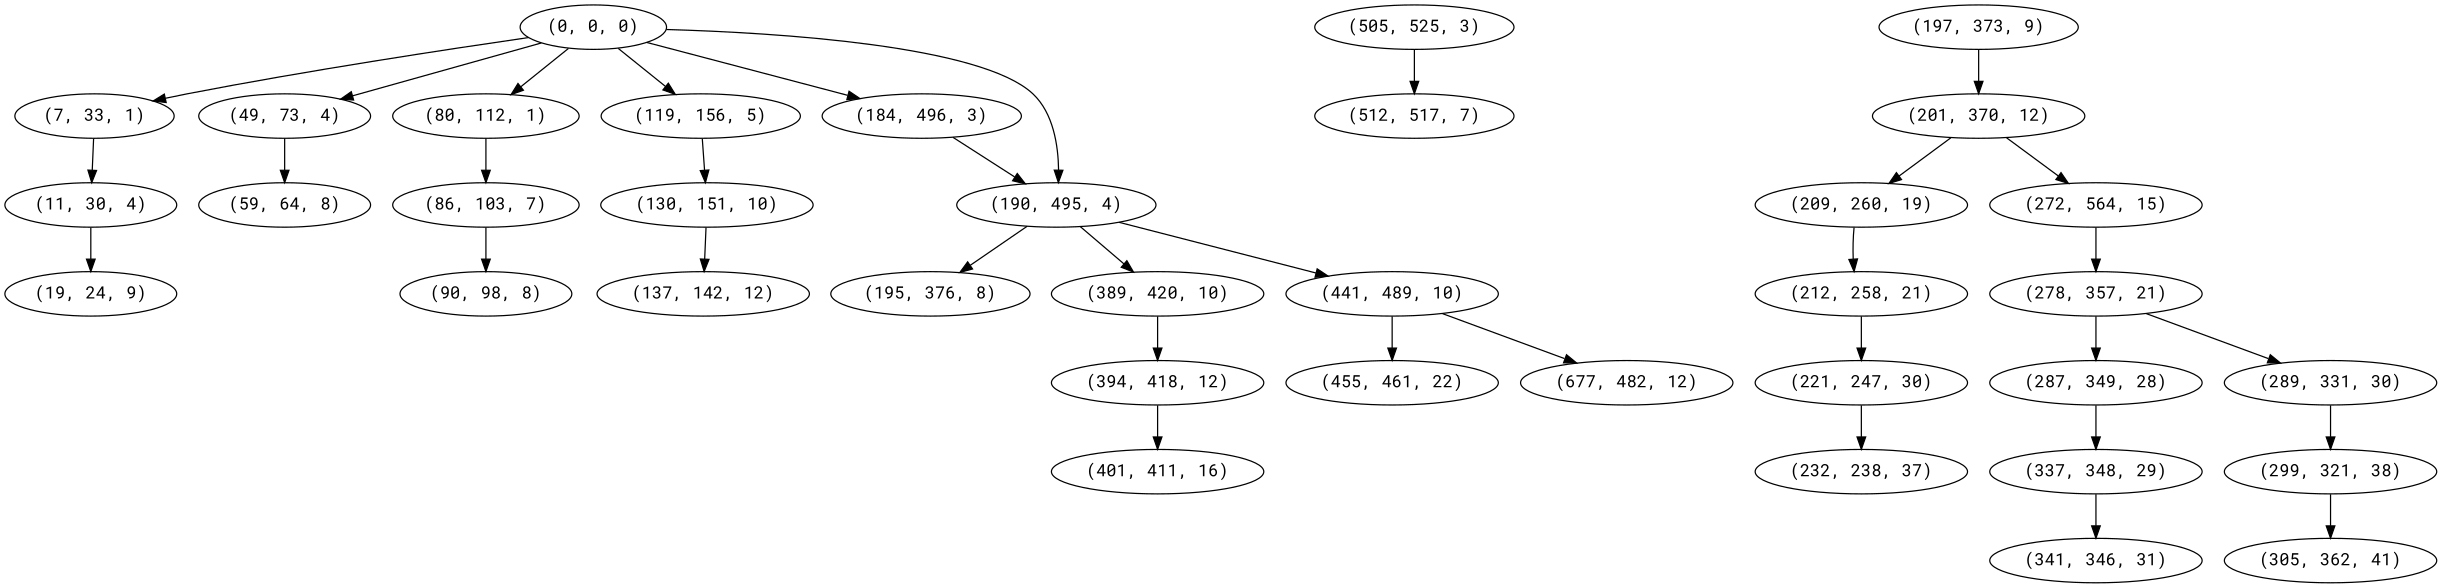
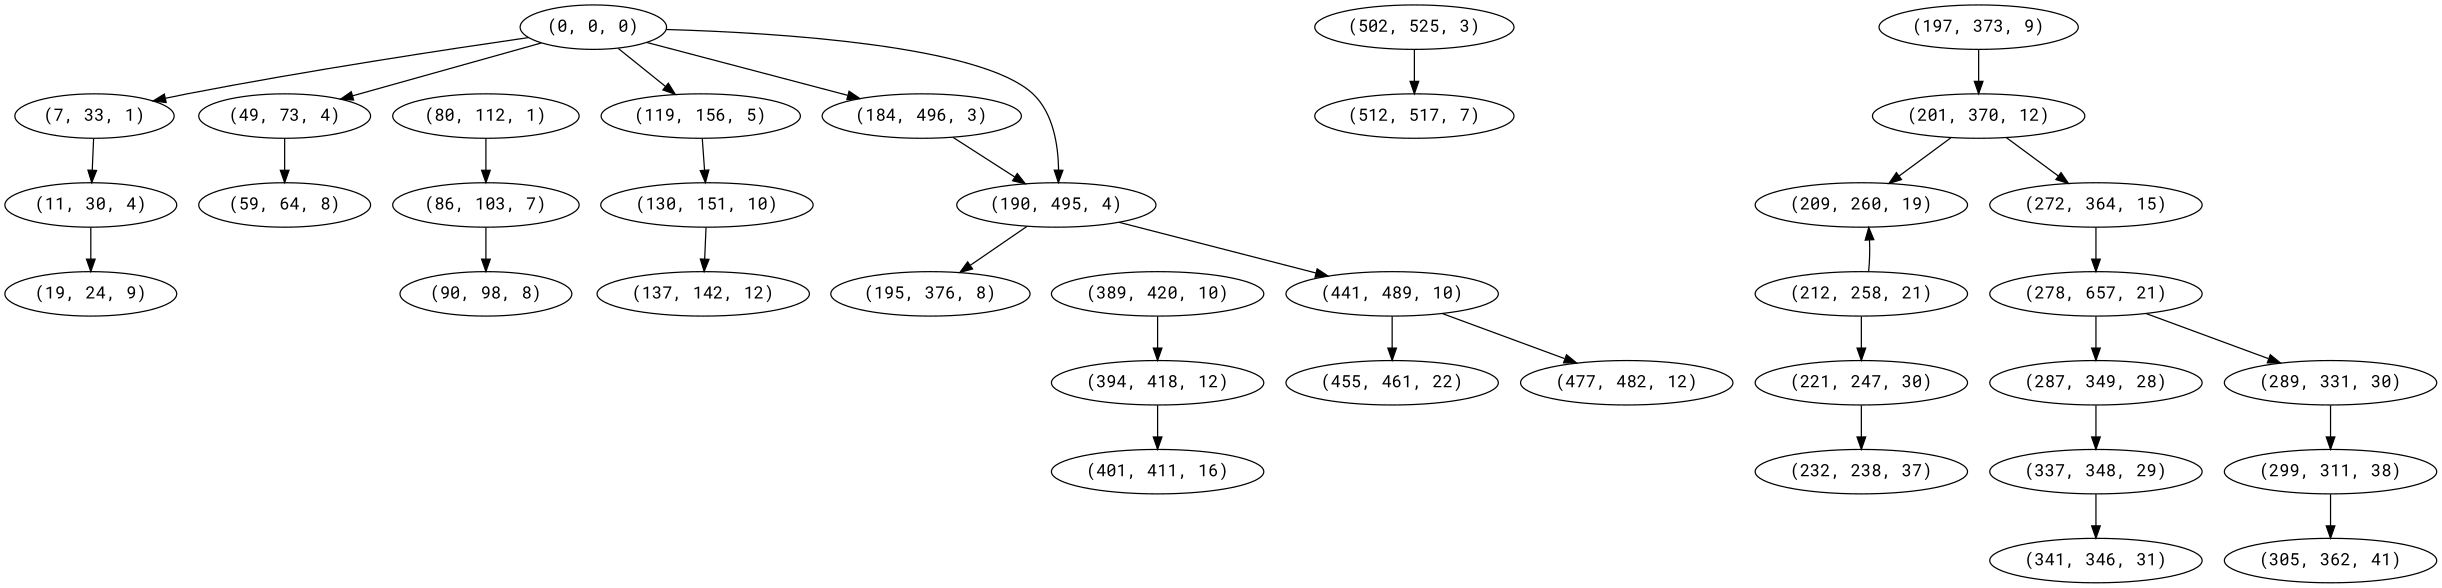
(1414, 27) -> (1414, 27)
(545, 68) -> none
(2096, 205) -> (2096, 205)
(1853, 243) -> (1870, 256)
(1102, 245) -> none
(2096, 294) -> (2096, 294)
(1627, 383) -> (1627, 383)
(2331, 472) -> (2331, 472)
